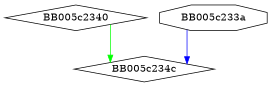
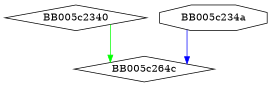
(213, 18) -> (213, 18)
(144, 69) -> (144, 69)
